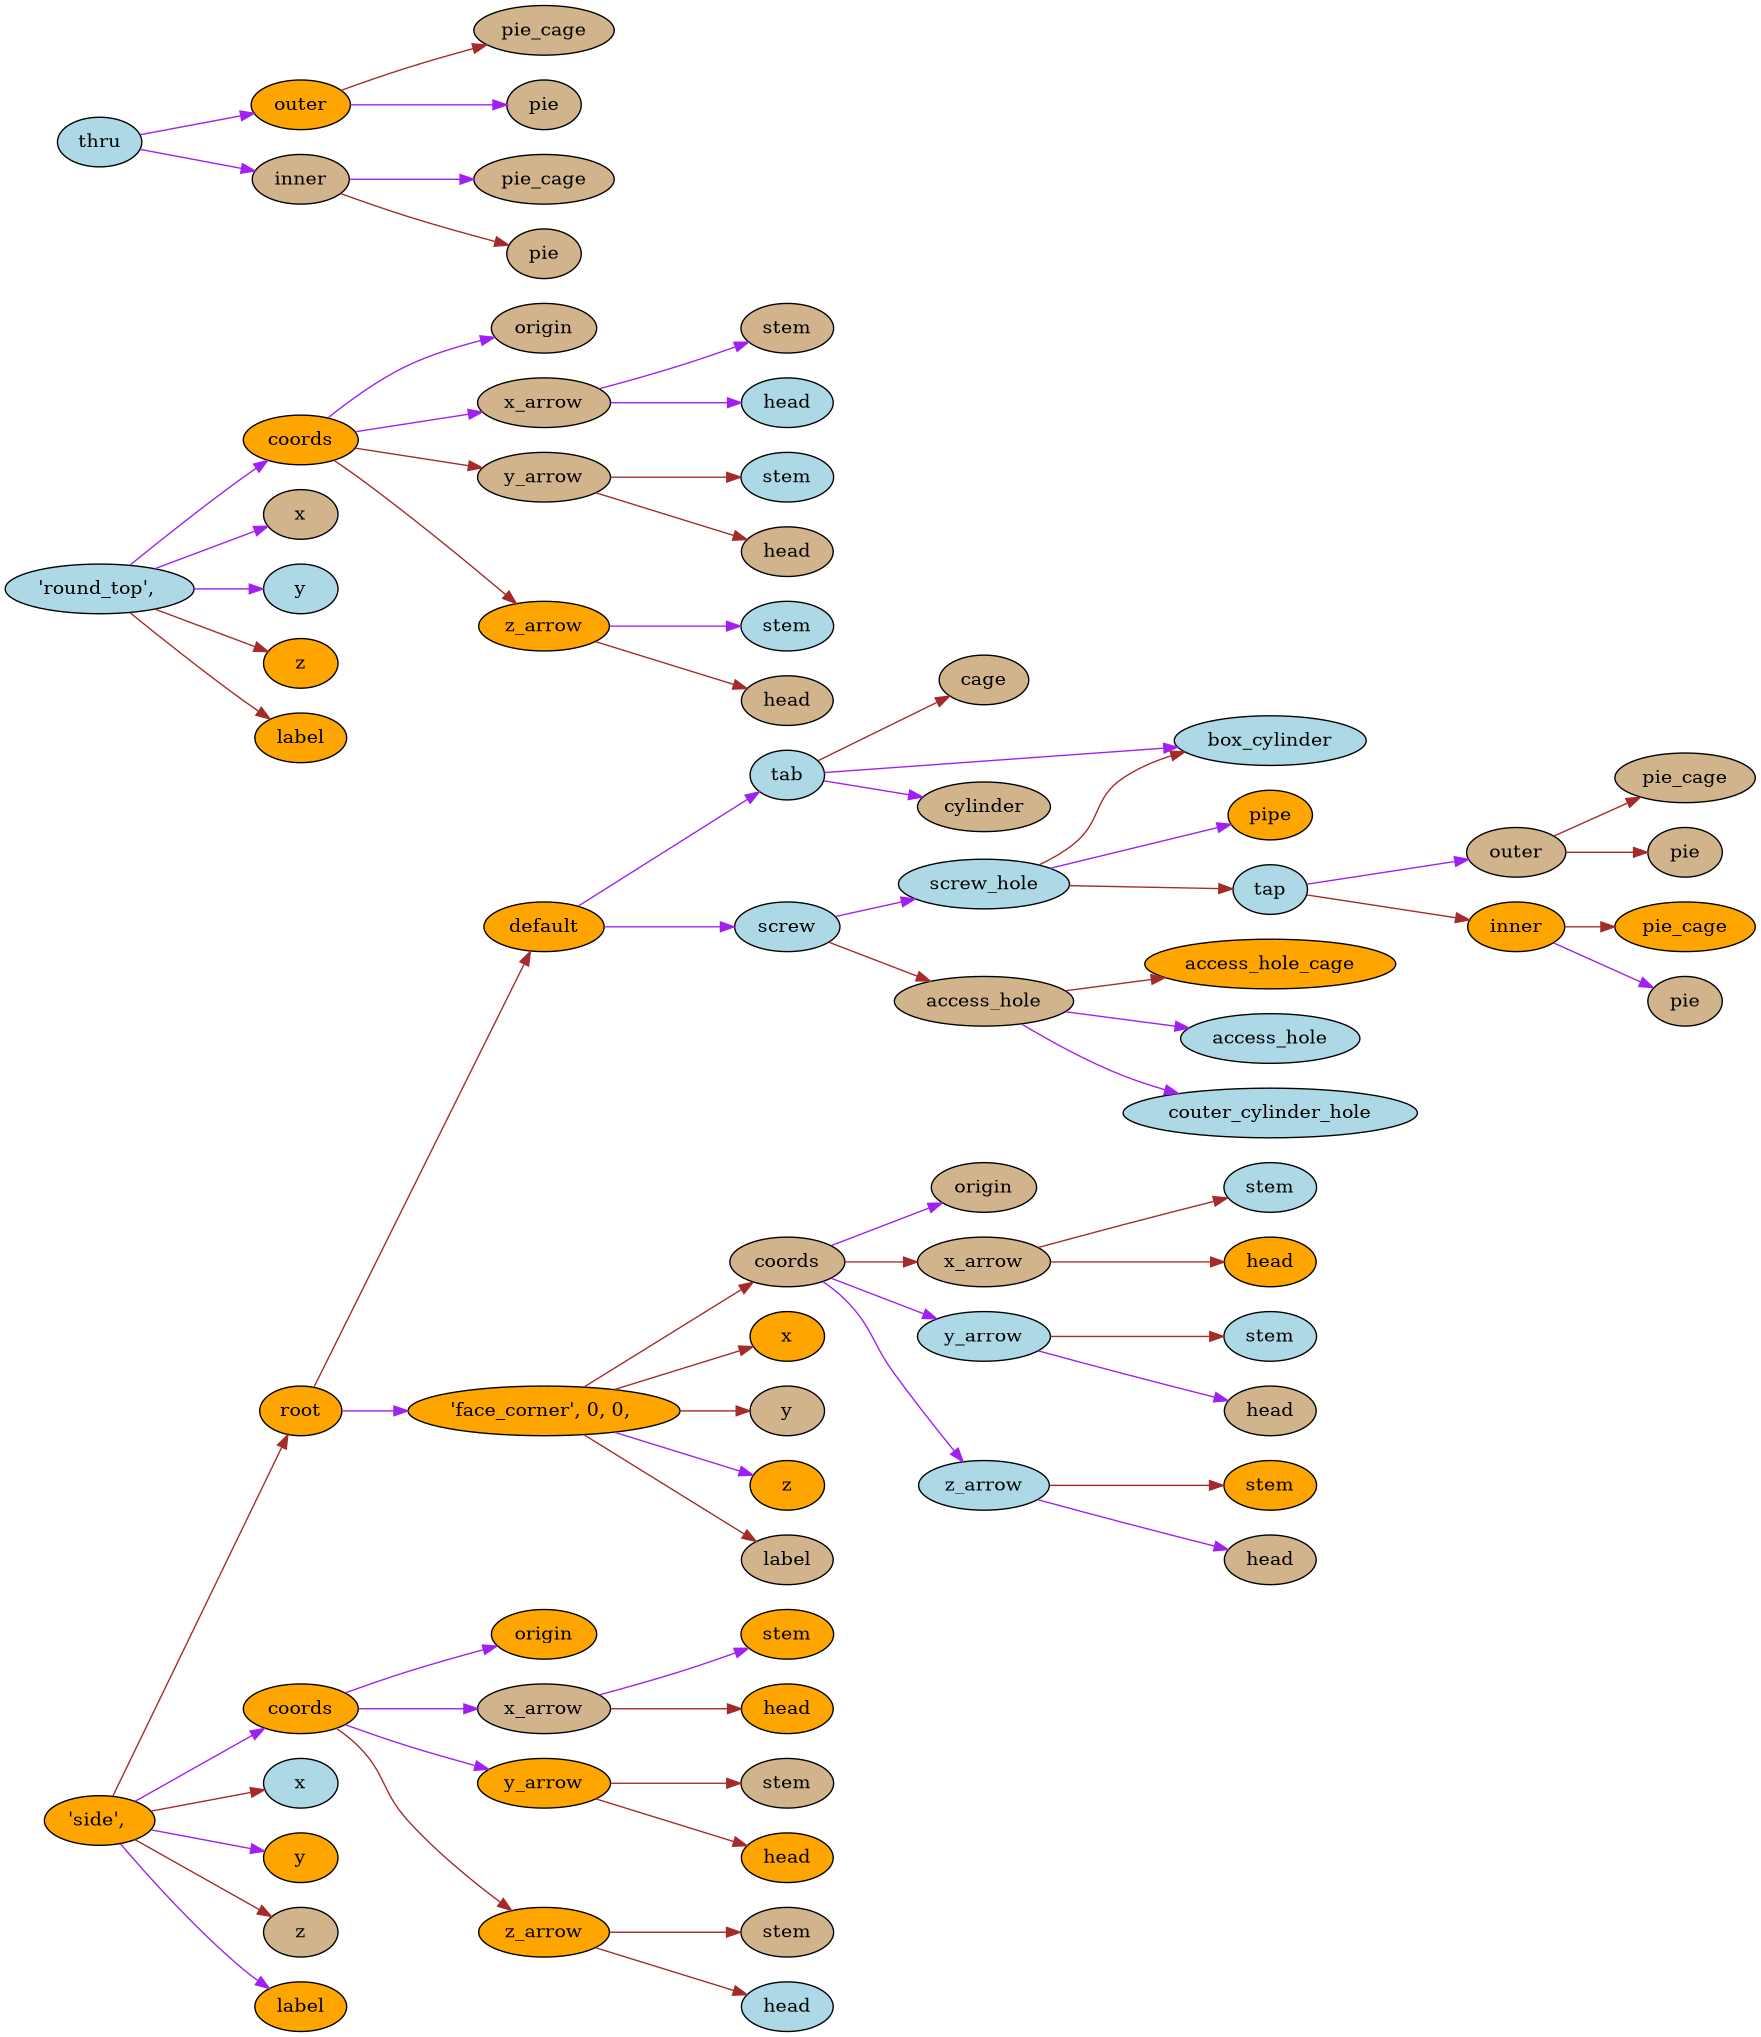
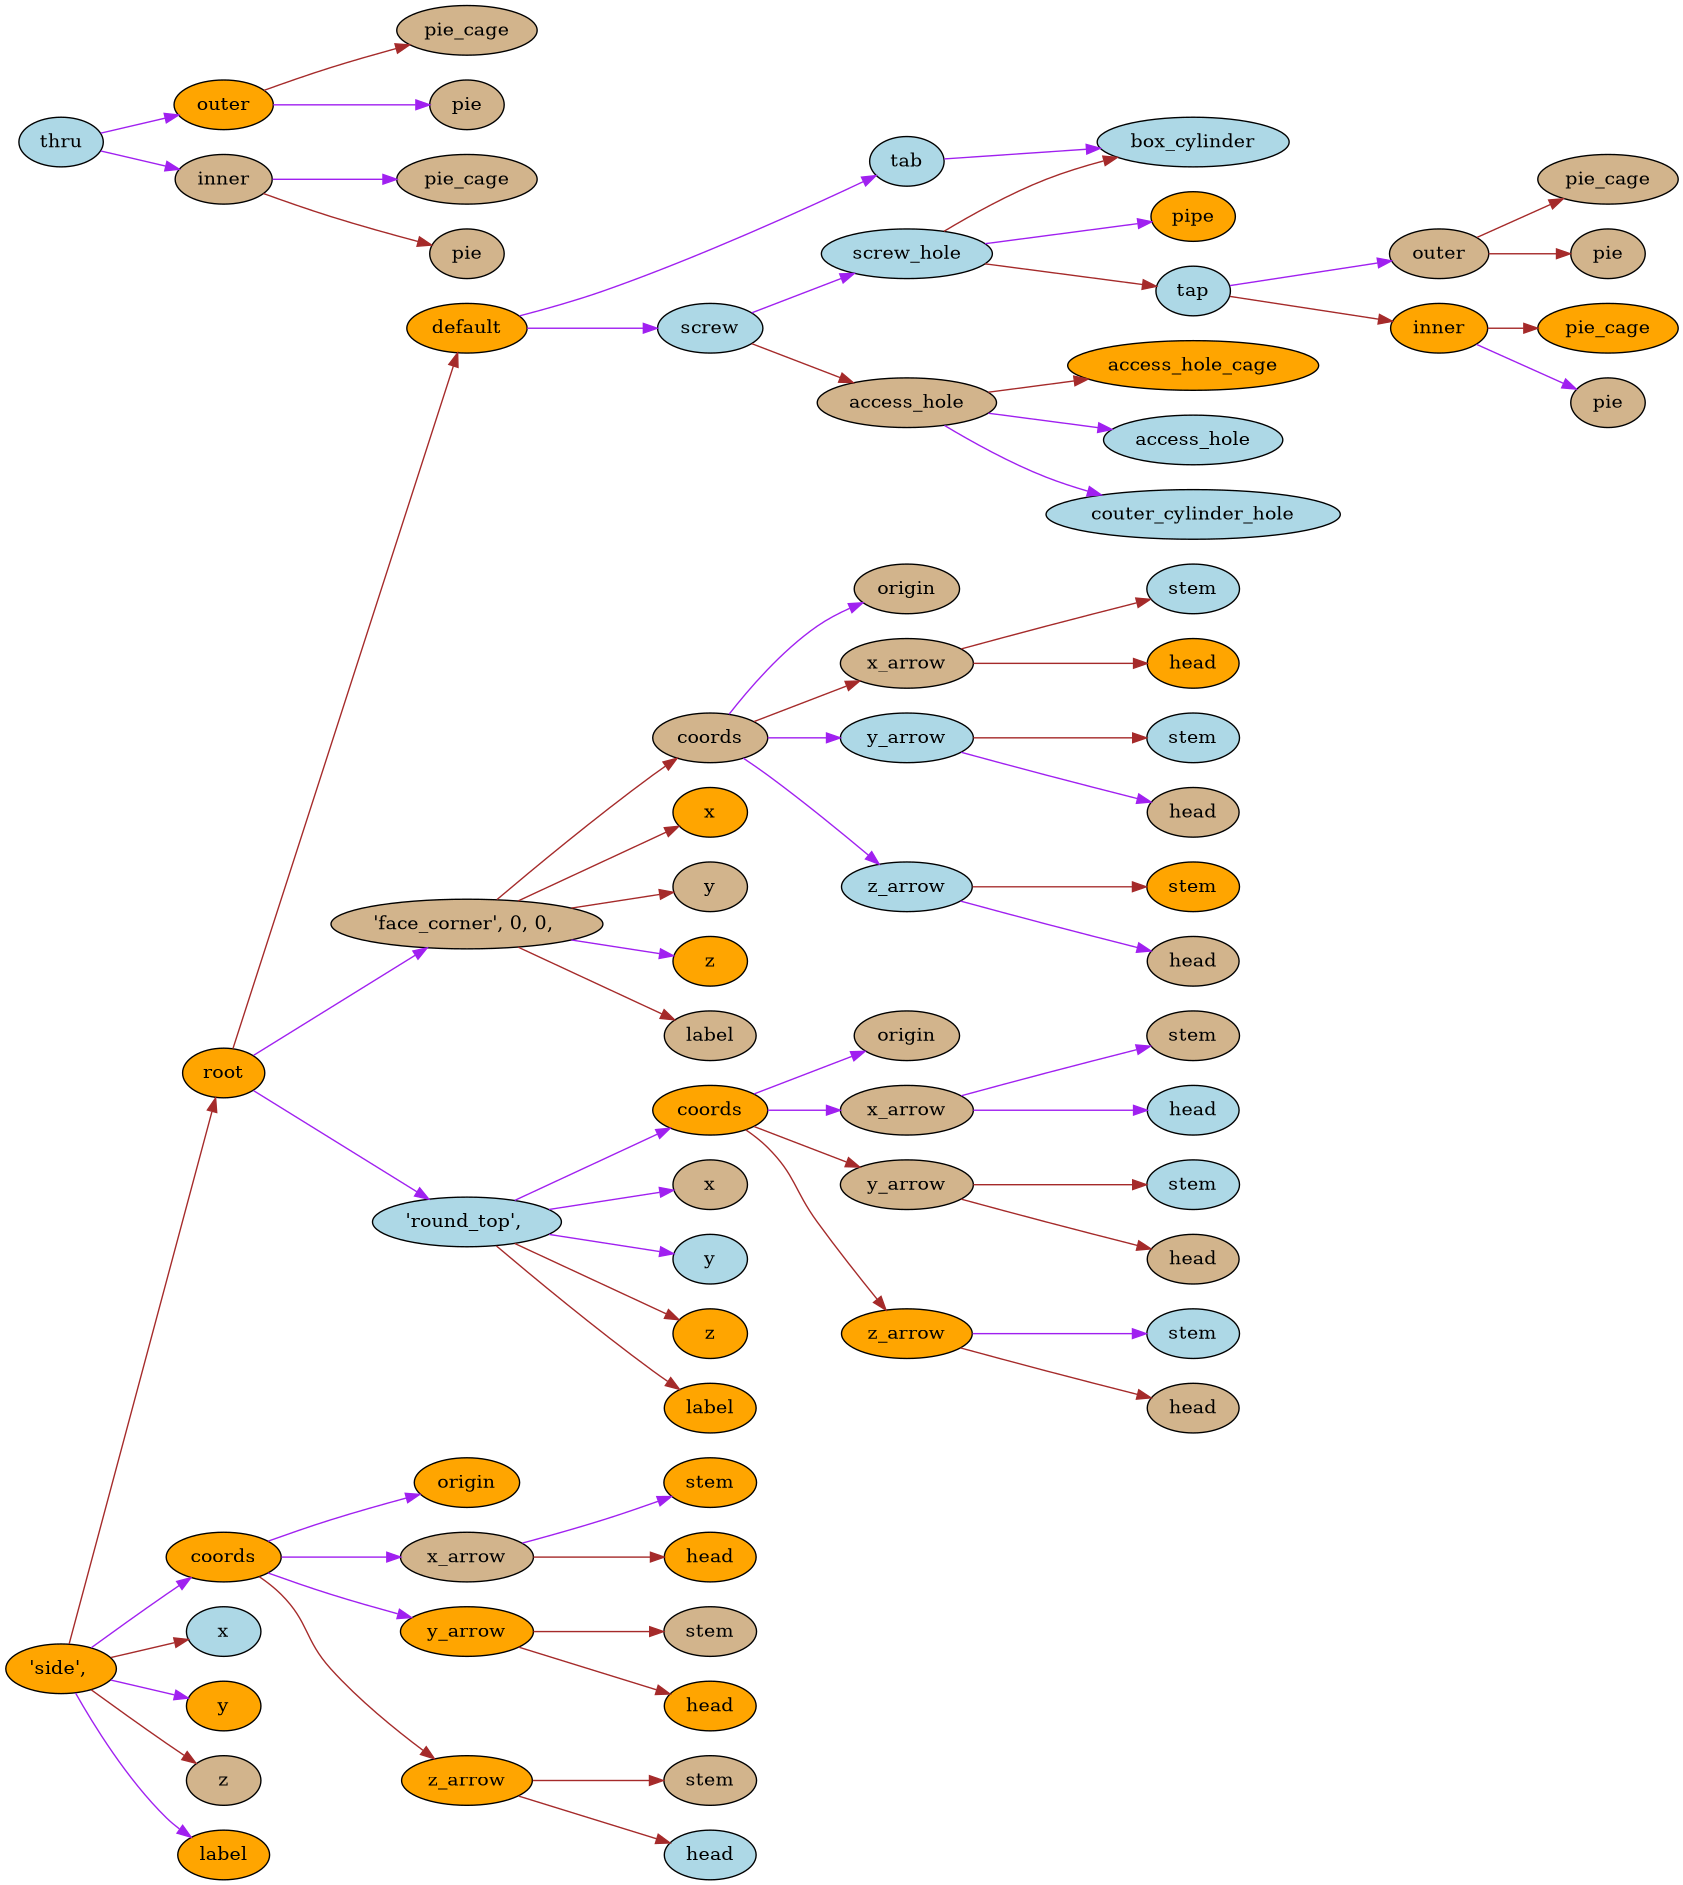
(984, 680) -> none
(984, 807) -> none
none -> (335, 1141)
(544, 1411) -> (467, 924)
